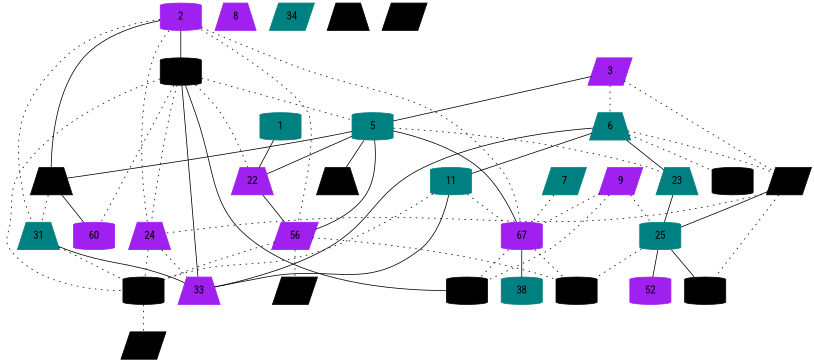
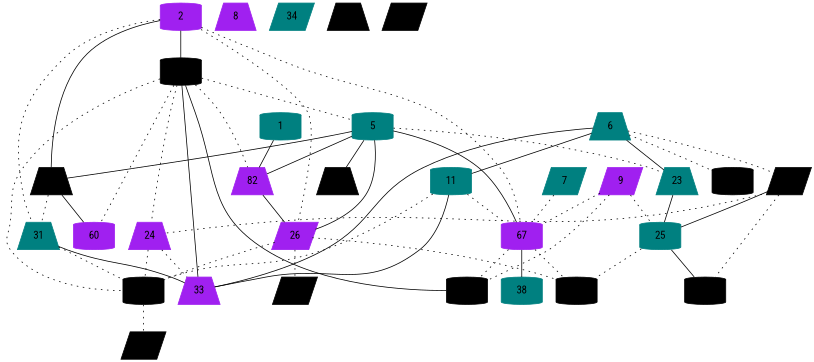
(610, 72) -> none
(142, 124) -> none
(252, 181) -> (252, 181)
(295, 236) -> (295, 236)
(650, 291) -> none
